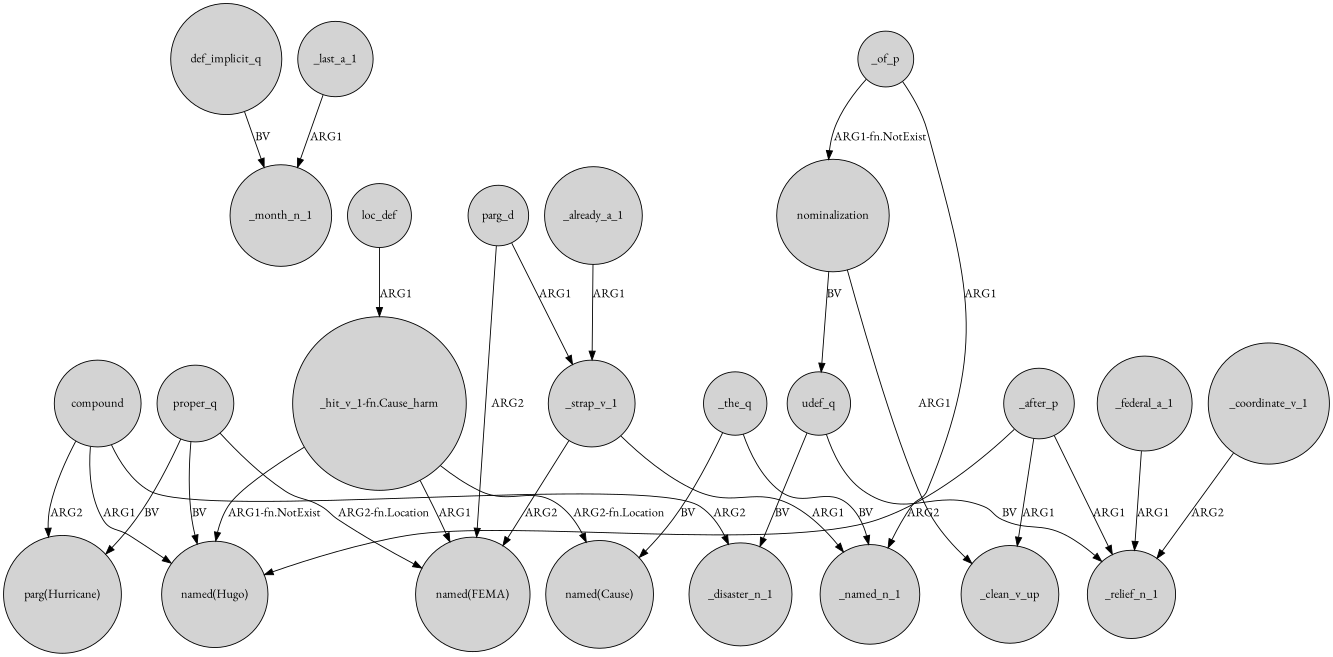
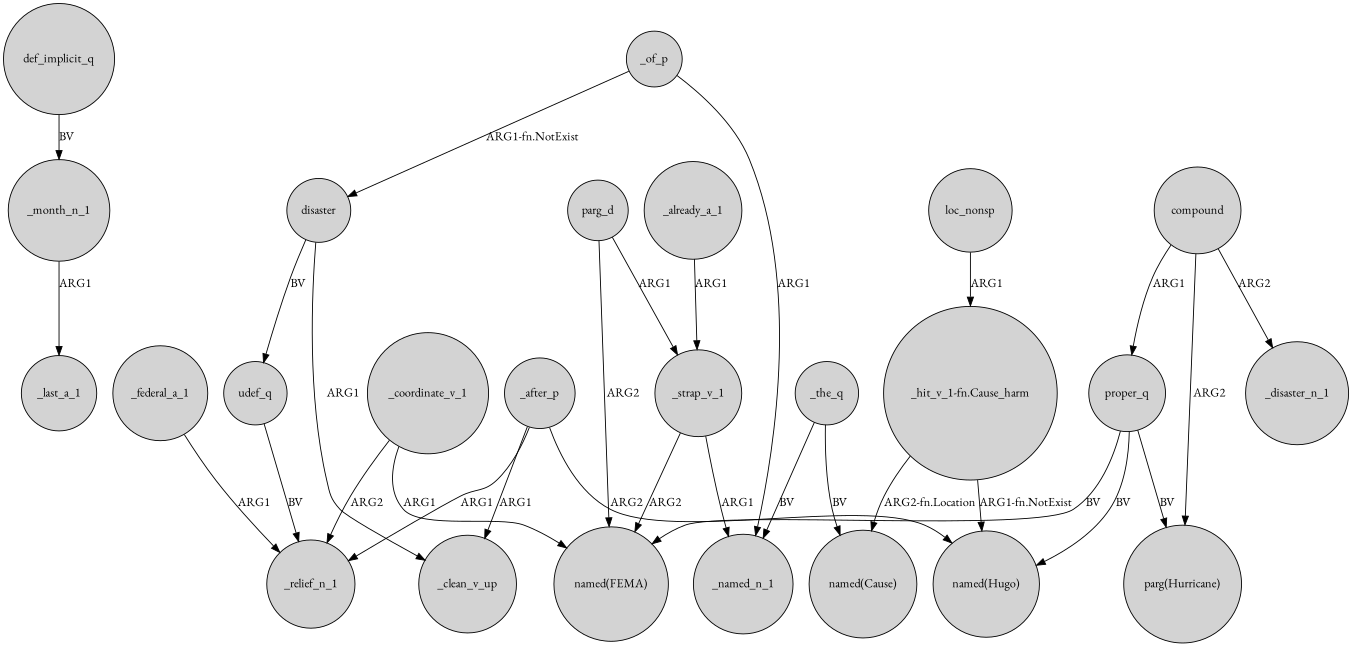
(312, 127) -> (59, 304)
(379, 216) -> (970, 210)
(833, 216) -> (319, 210)
(785, 486) -> none
(433, 507) -> (449, 521)
(384, 513) -> (1094, 503)
(102, 519) -> (1146, 293)
